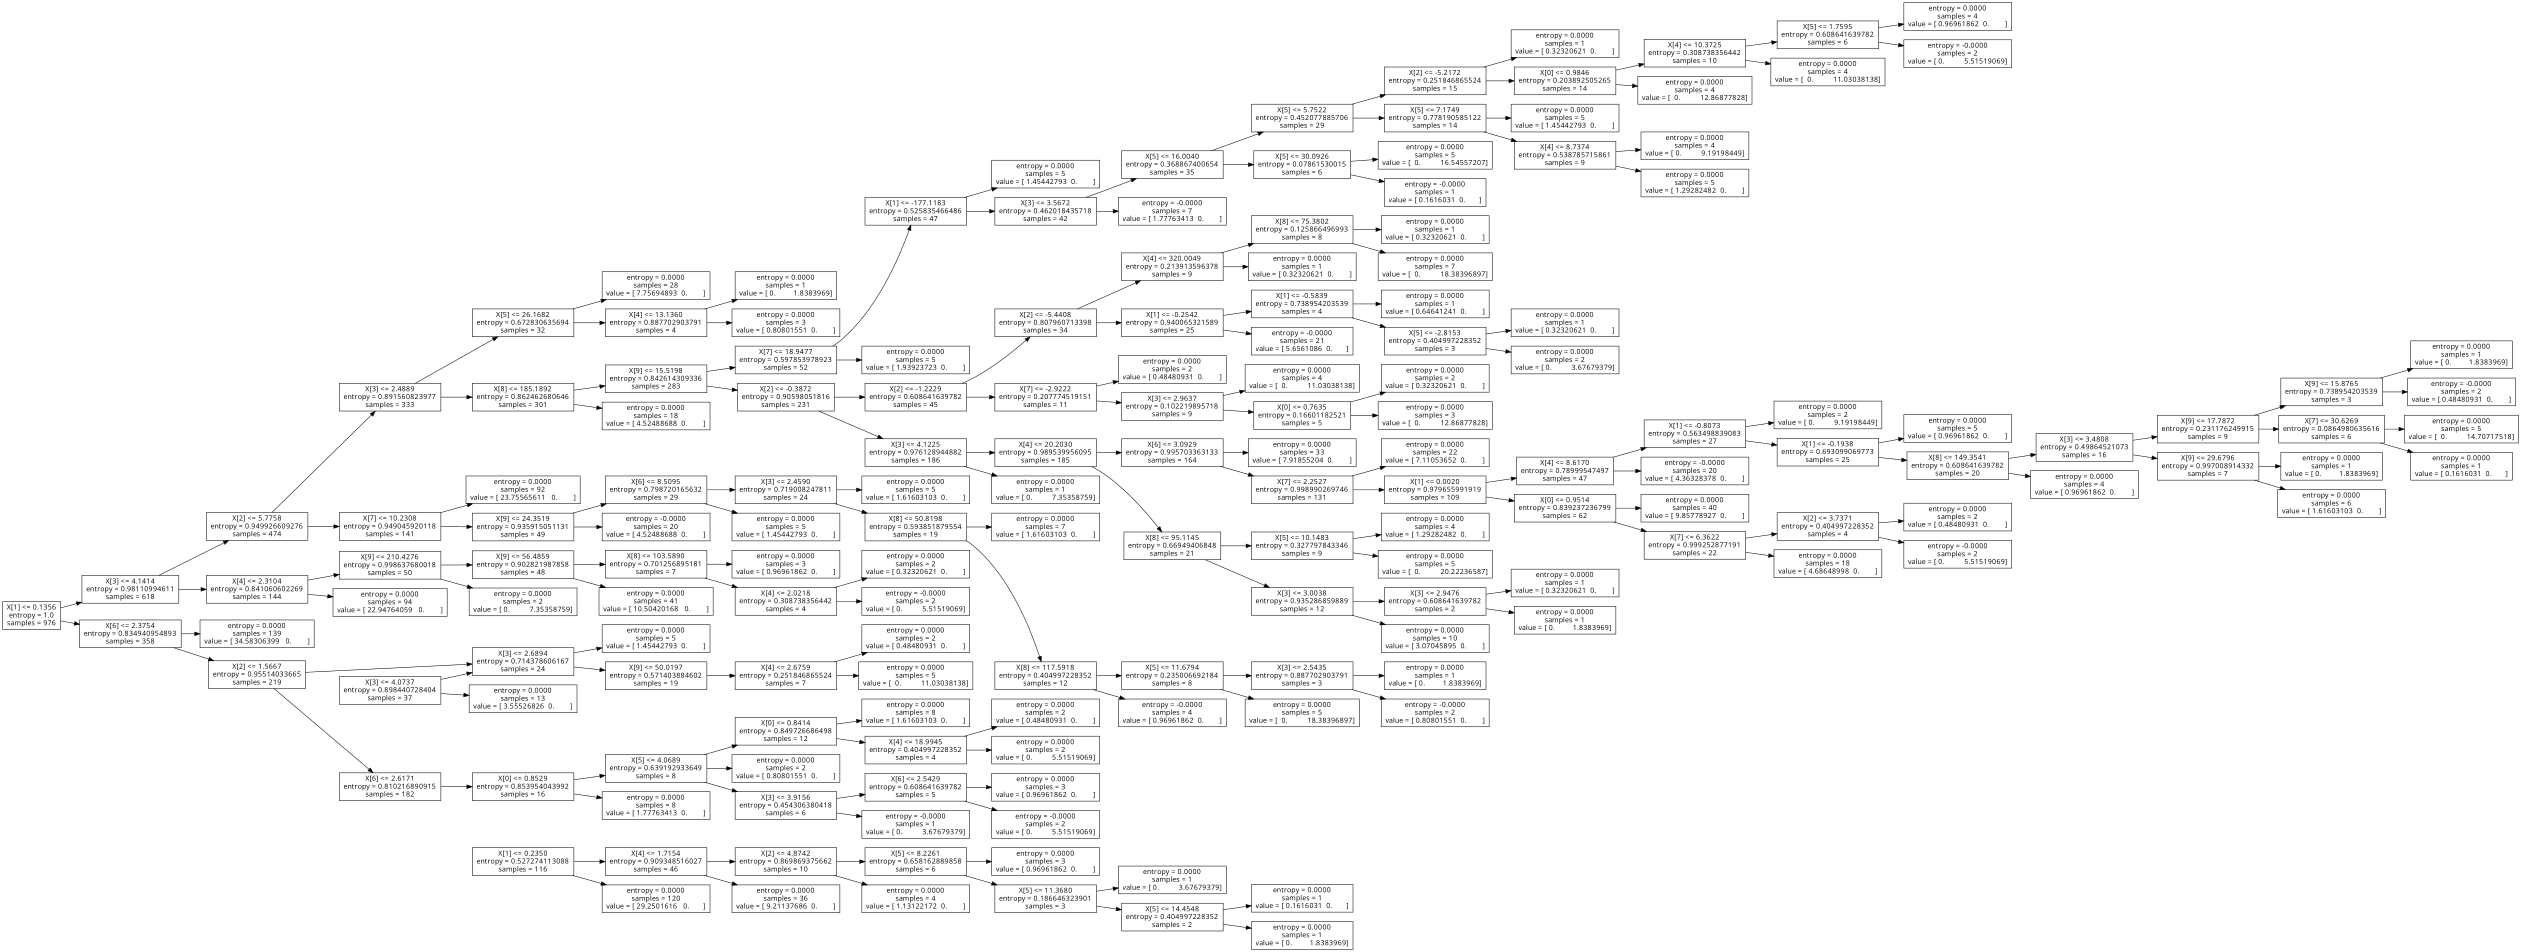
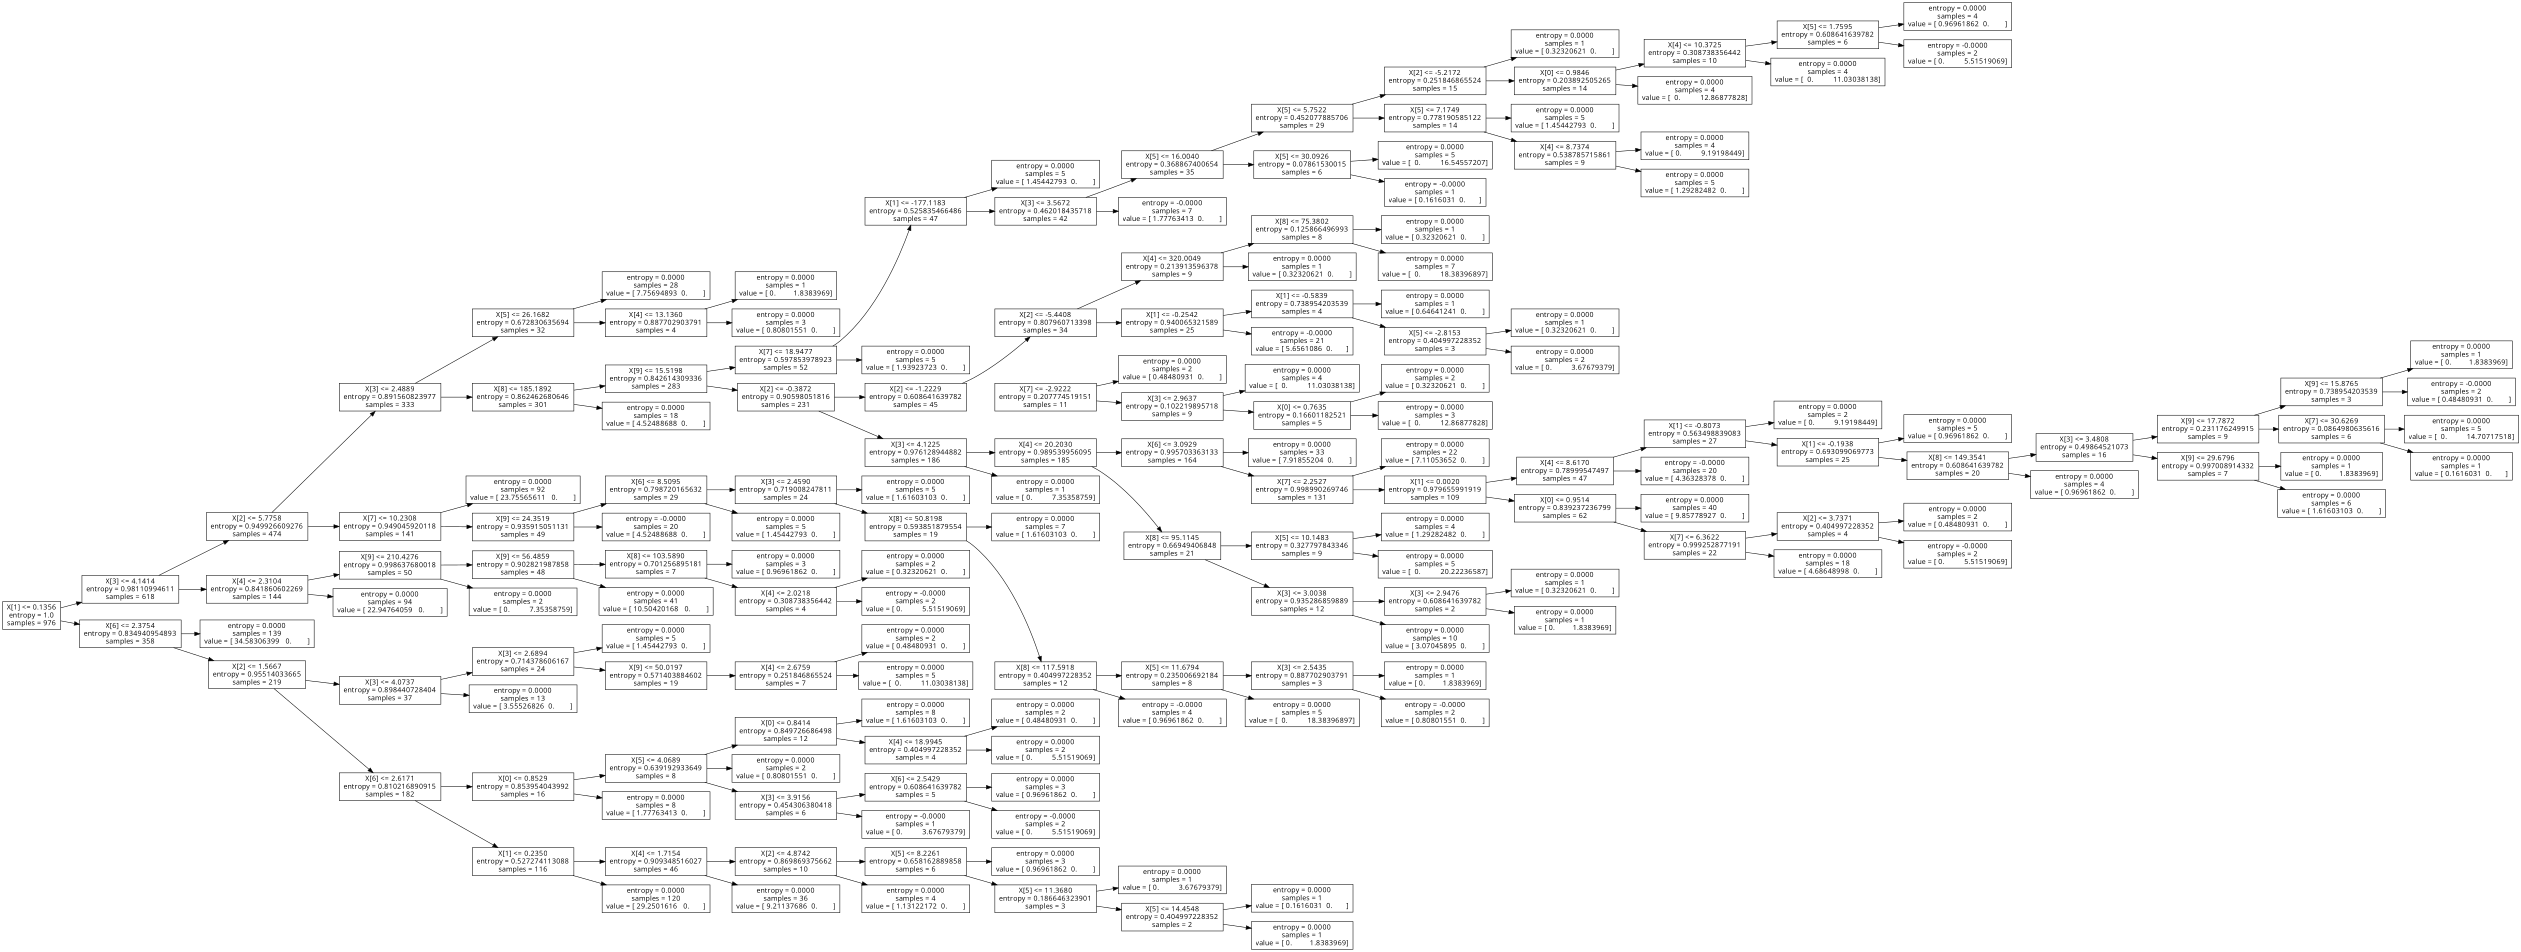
(978, 397) -> none
(257, 589) -> (257, 589)
(386, 668) -> (320, 682)
none -> (454, 823)
